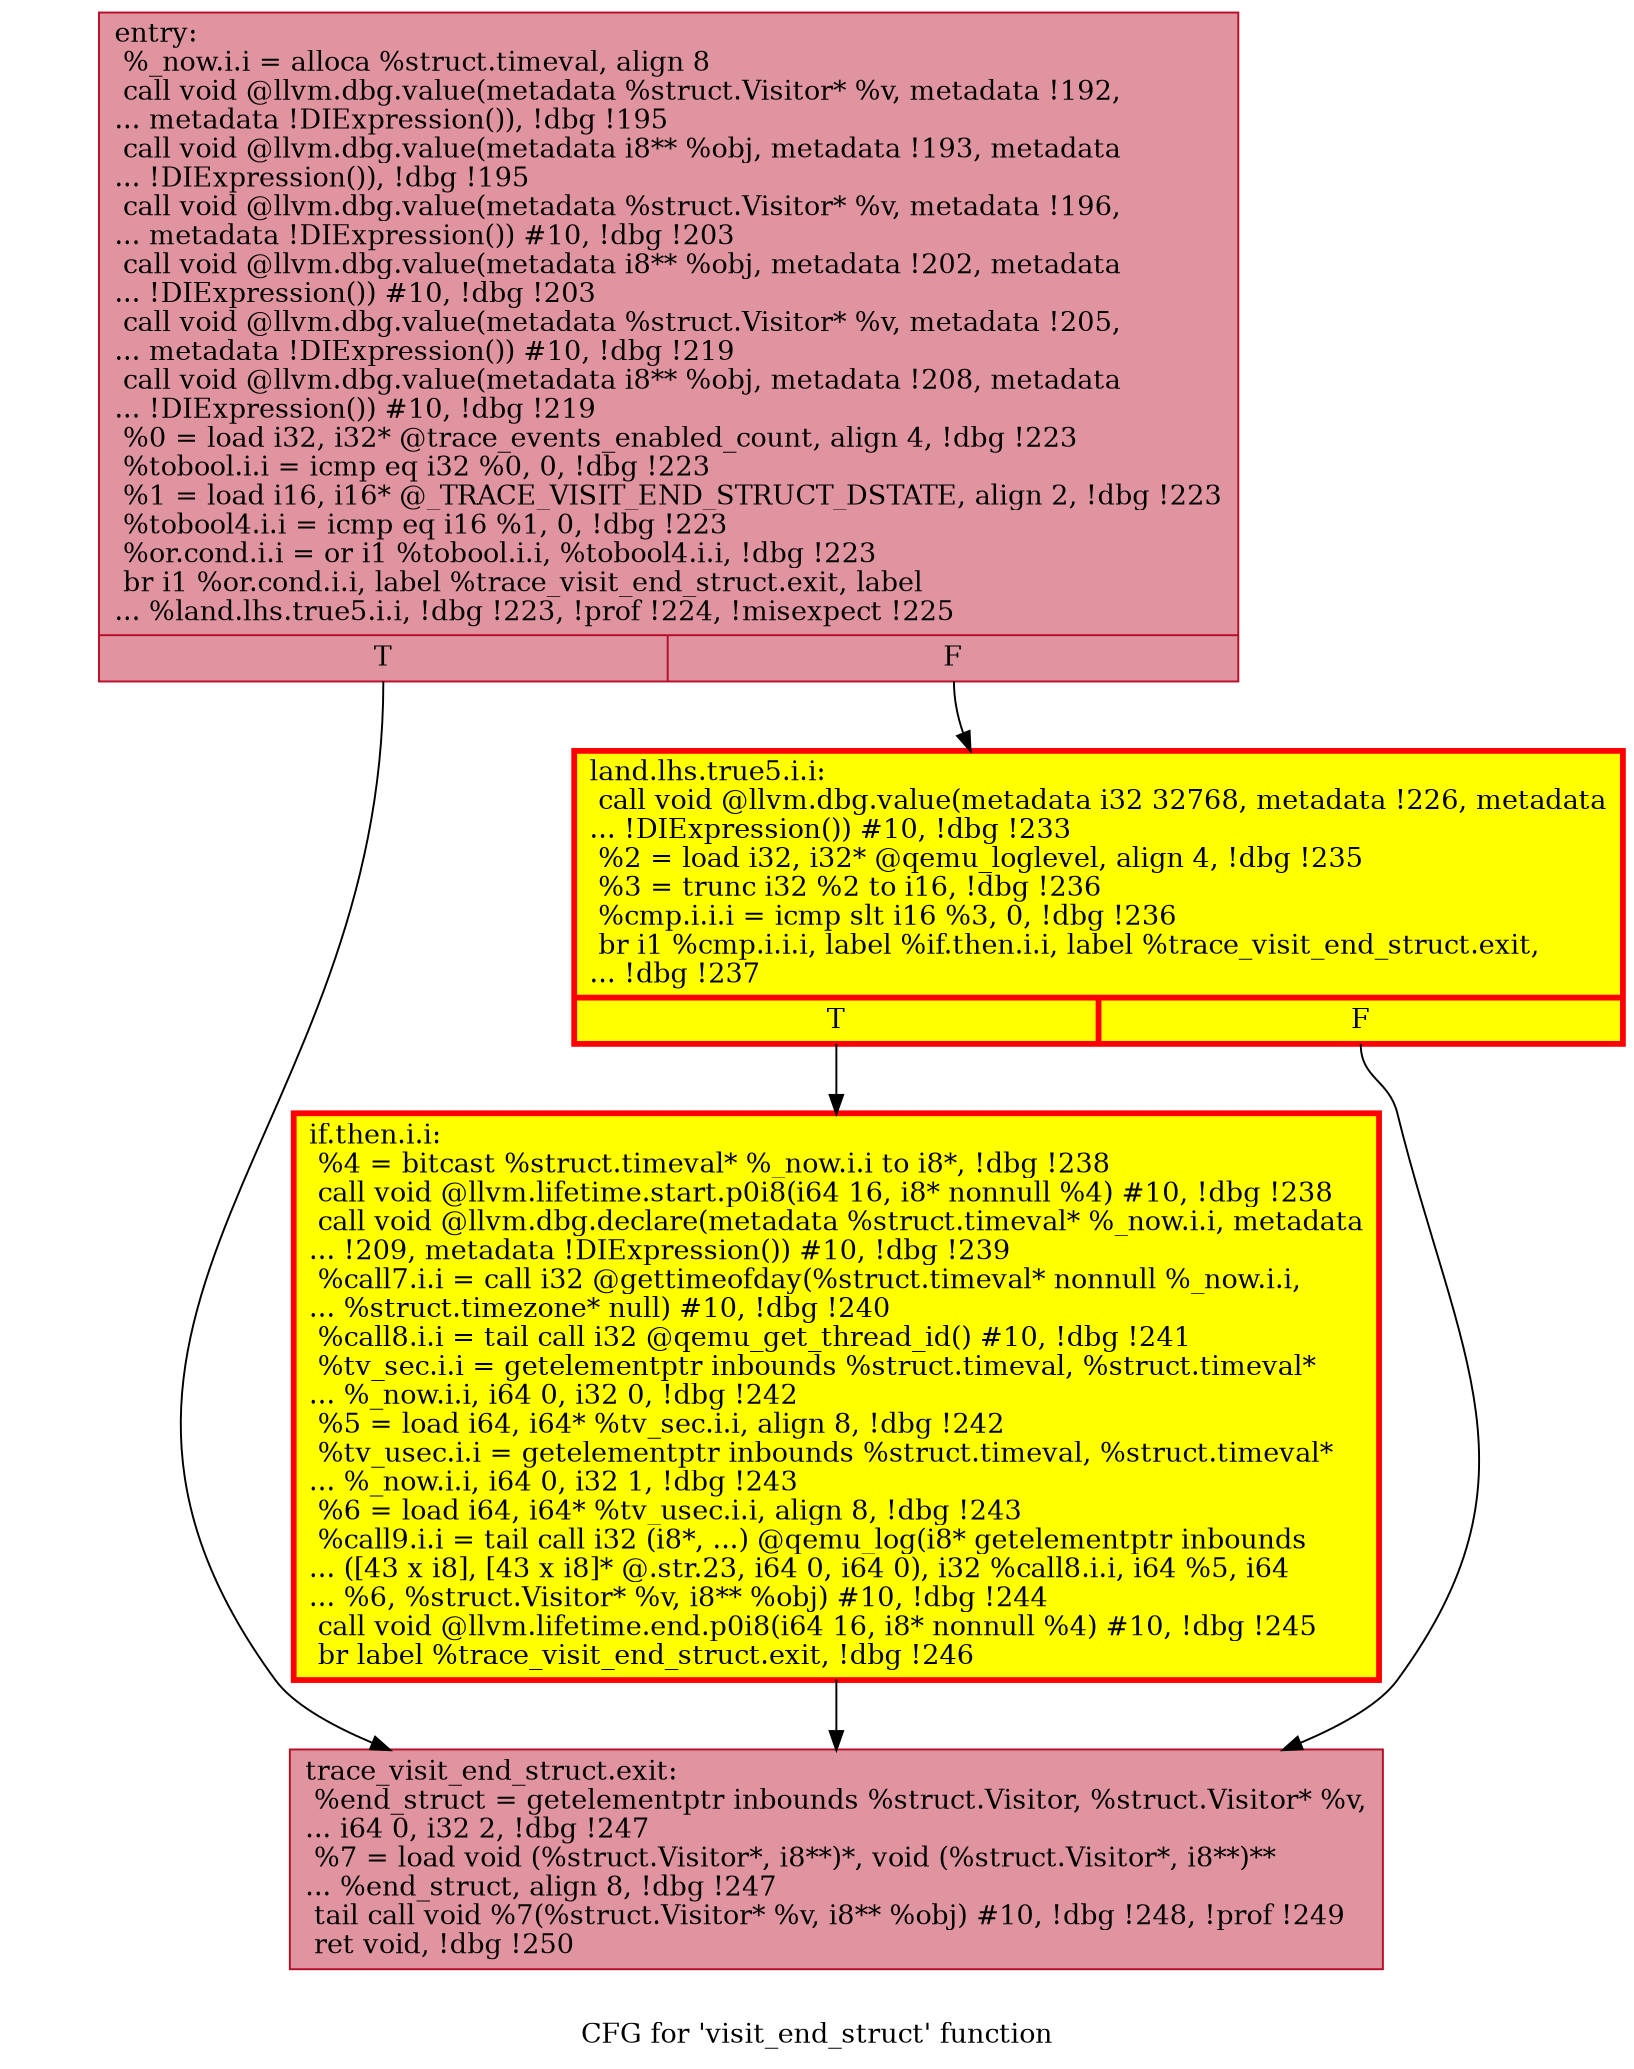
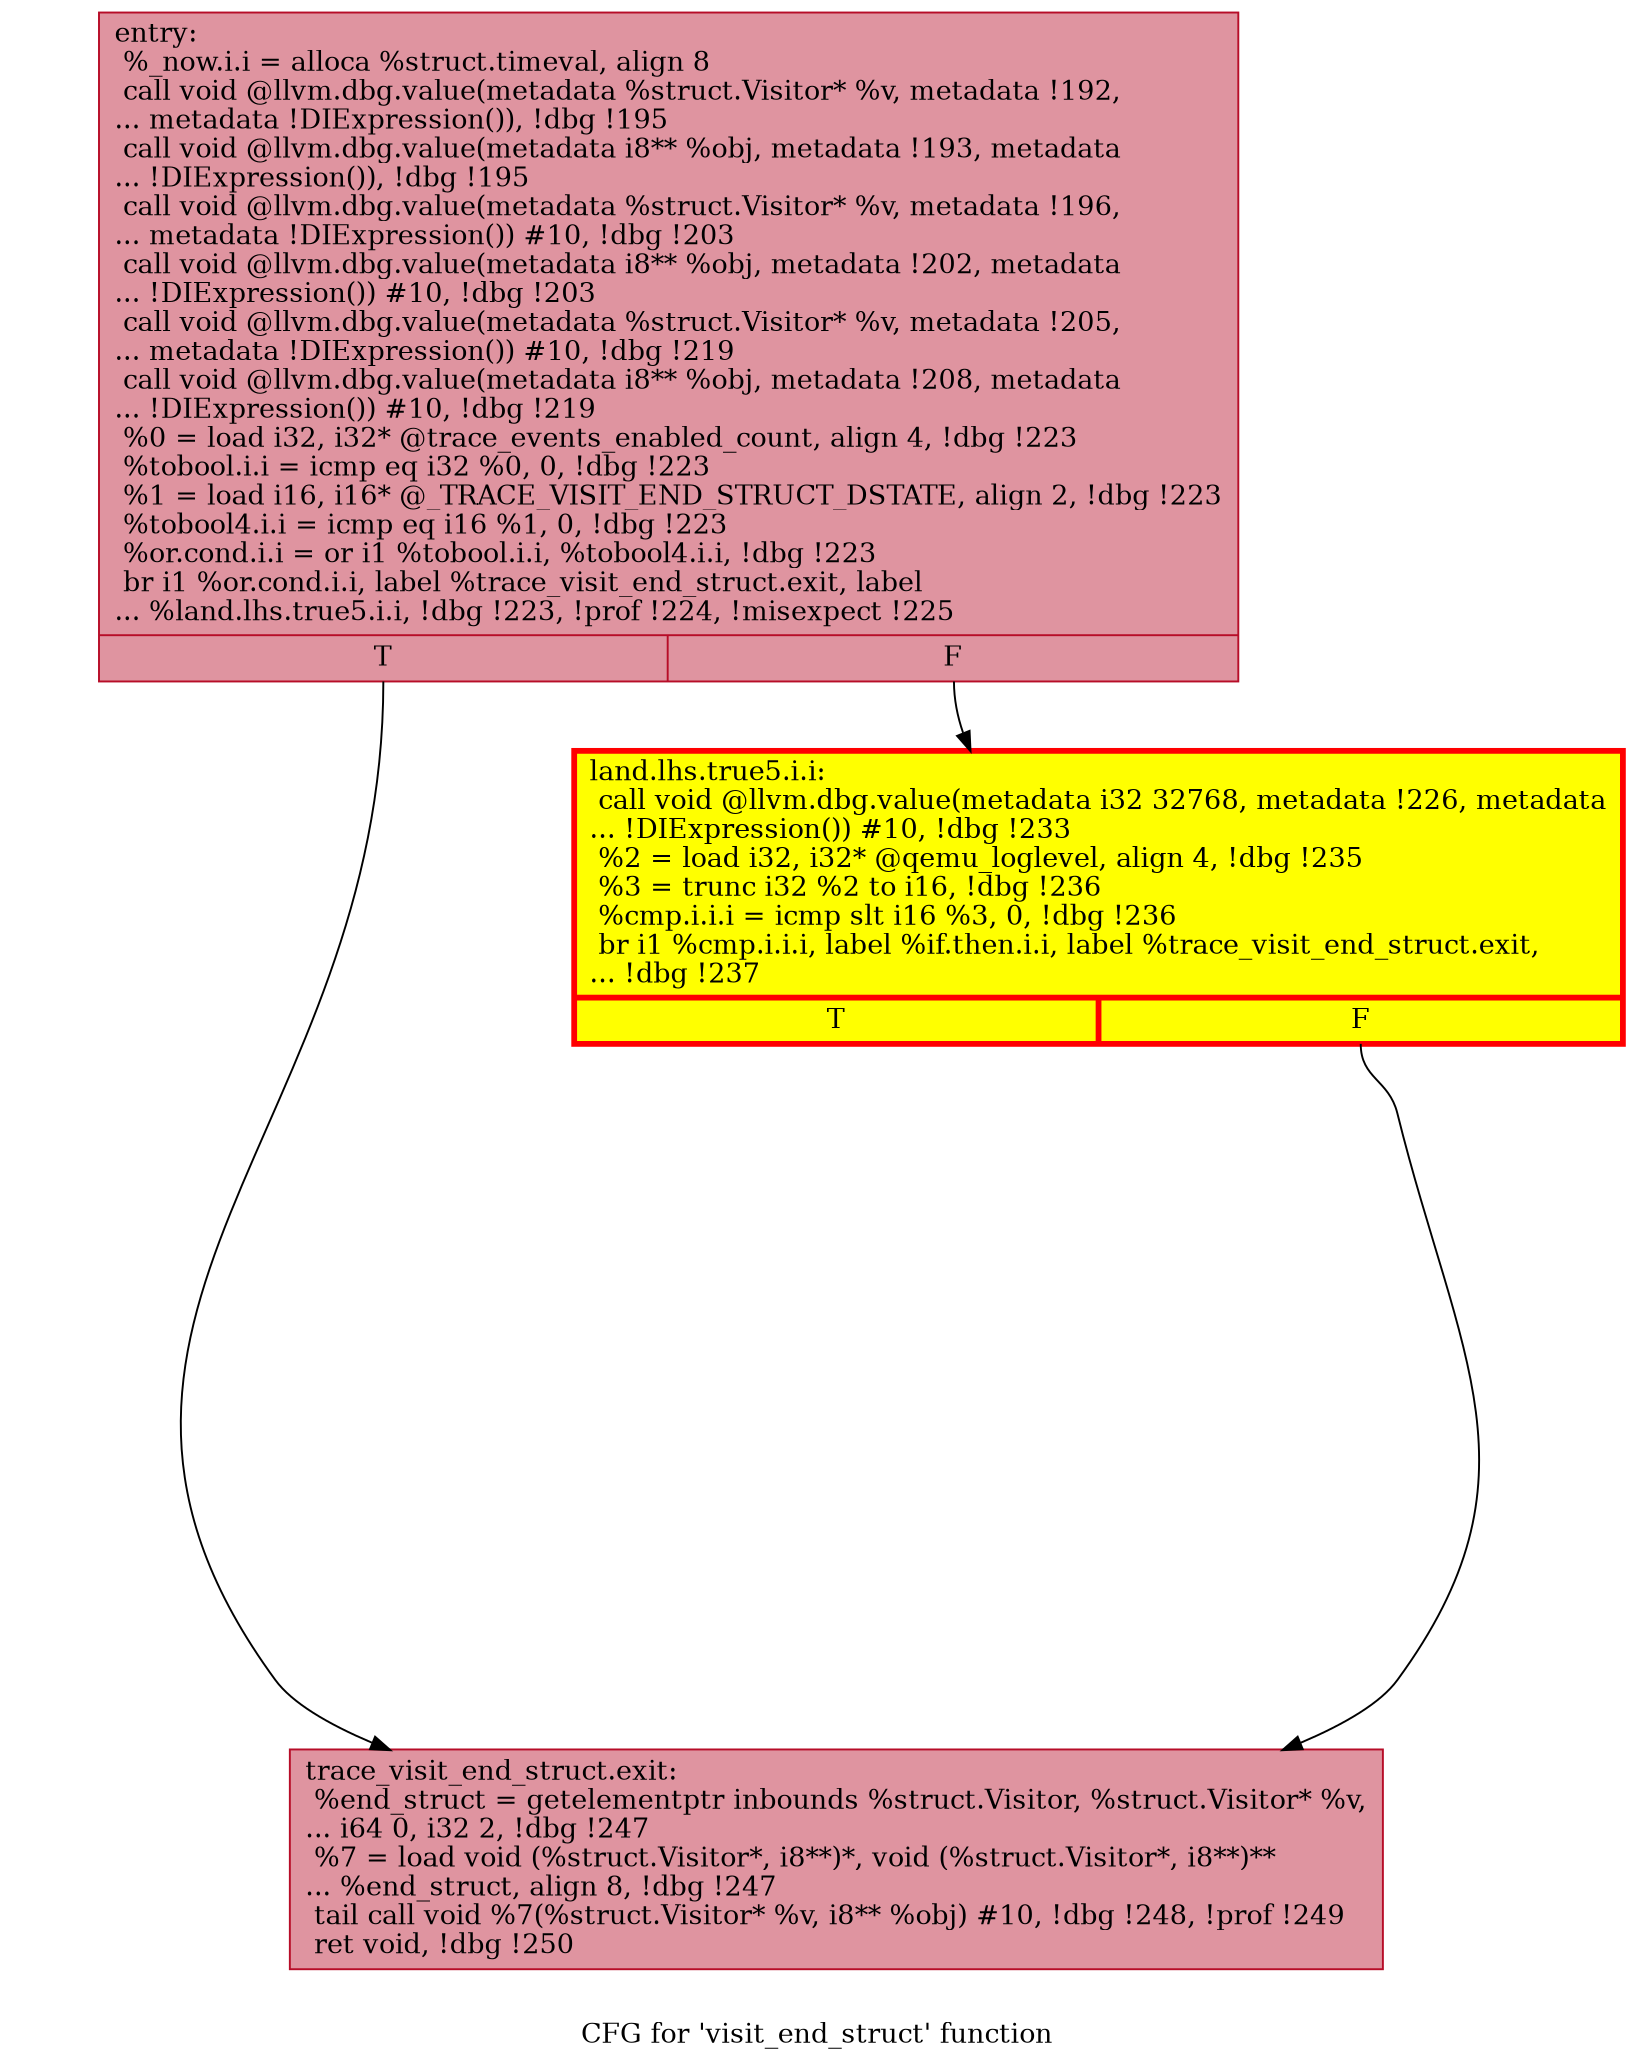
(836, 1397) -> none
